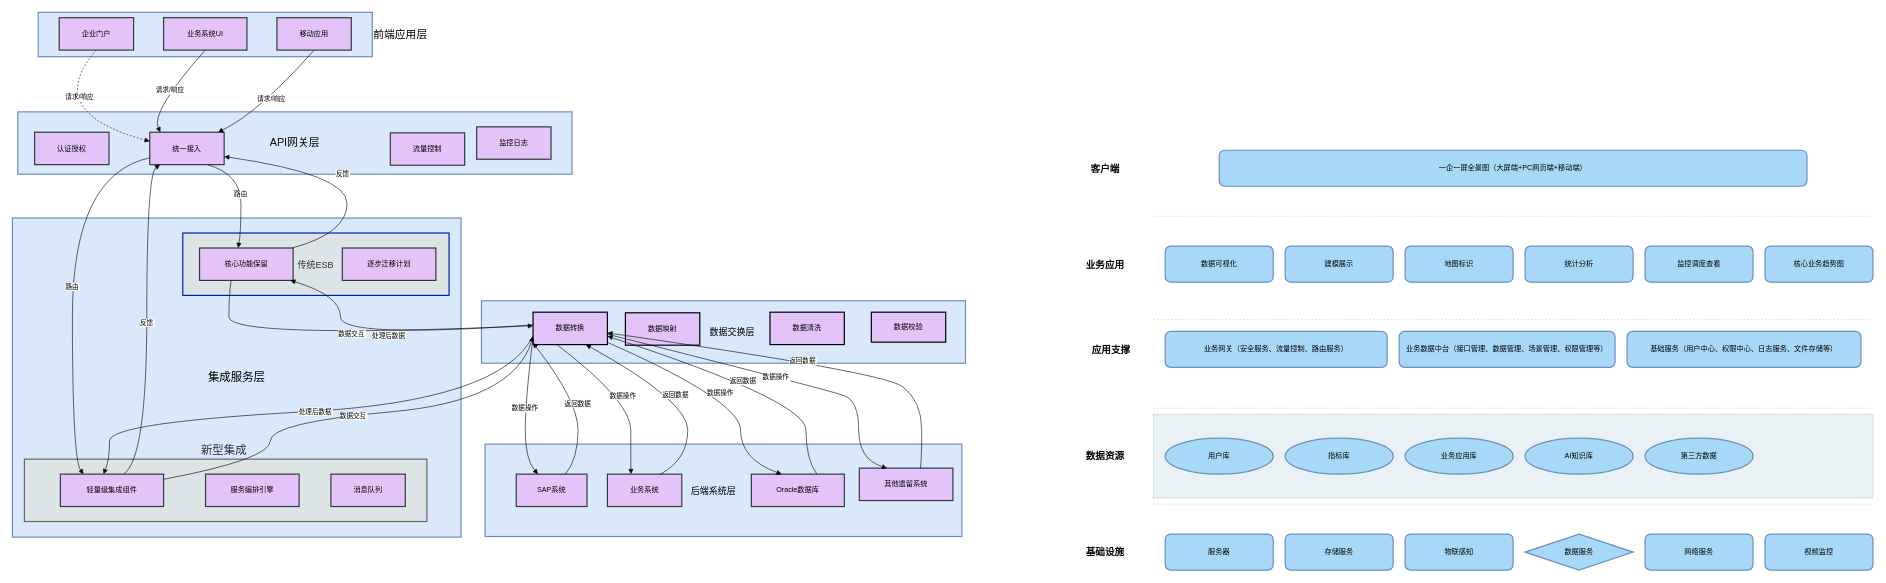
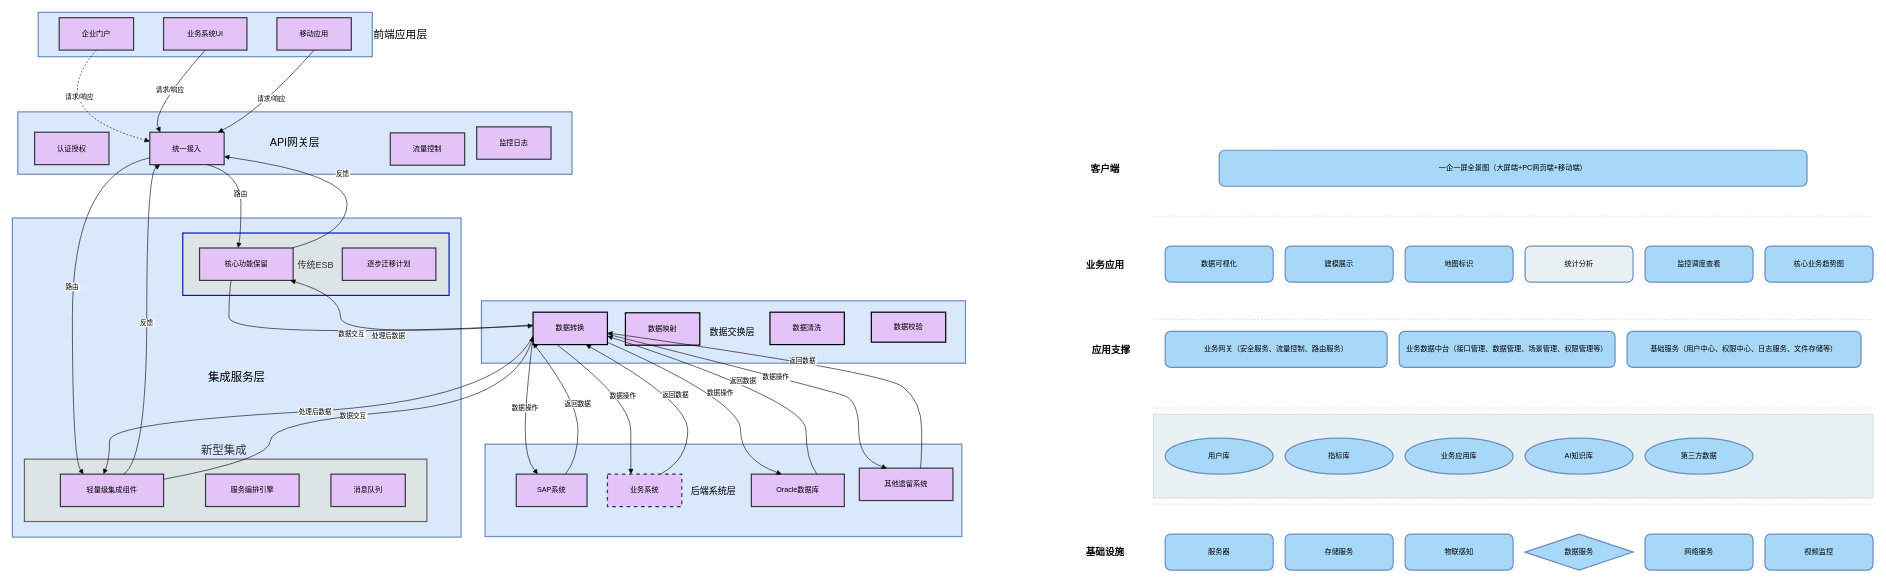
(1580, 264) -> (1580, 264)
(1106, 456) -> none
(645, 491) -> (645, 491)
